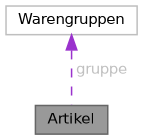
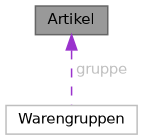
(72, 78) -> (72, 78)
